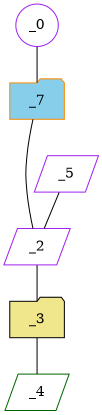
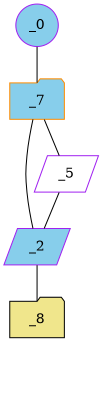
(37, 25) -> (37, 25)
none -> (52, 138)
(37, 247) -> (37, 247)
(37, 320) -> (37, 320)
(37, 392) -> none
